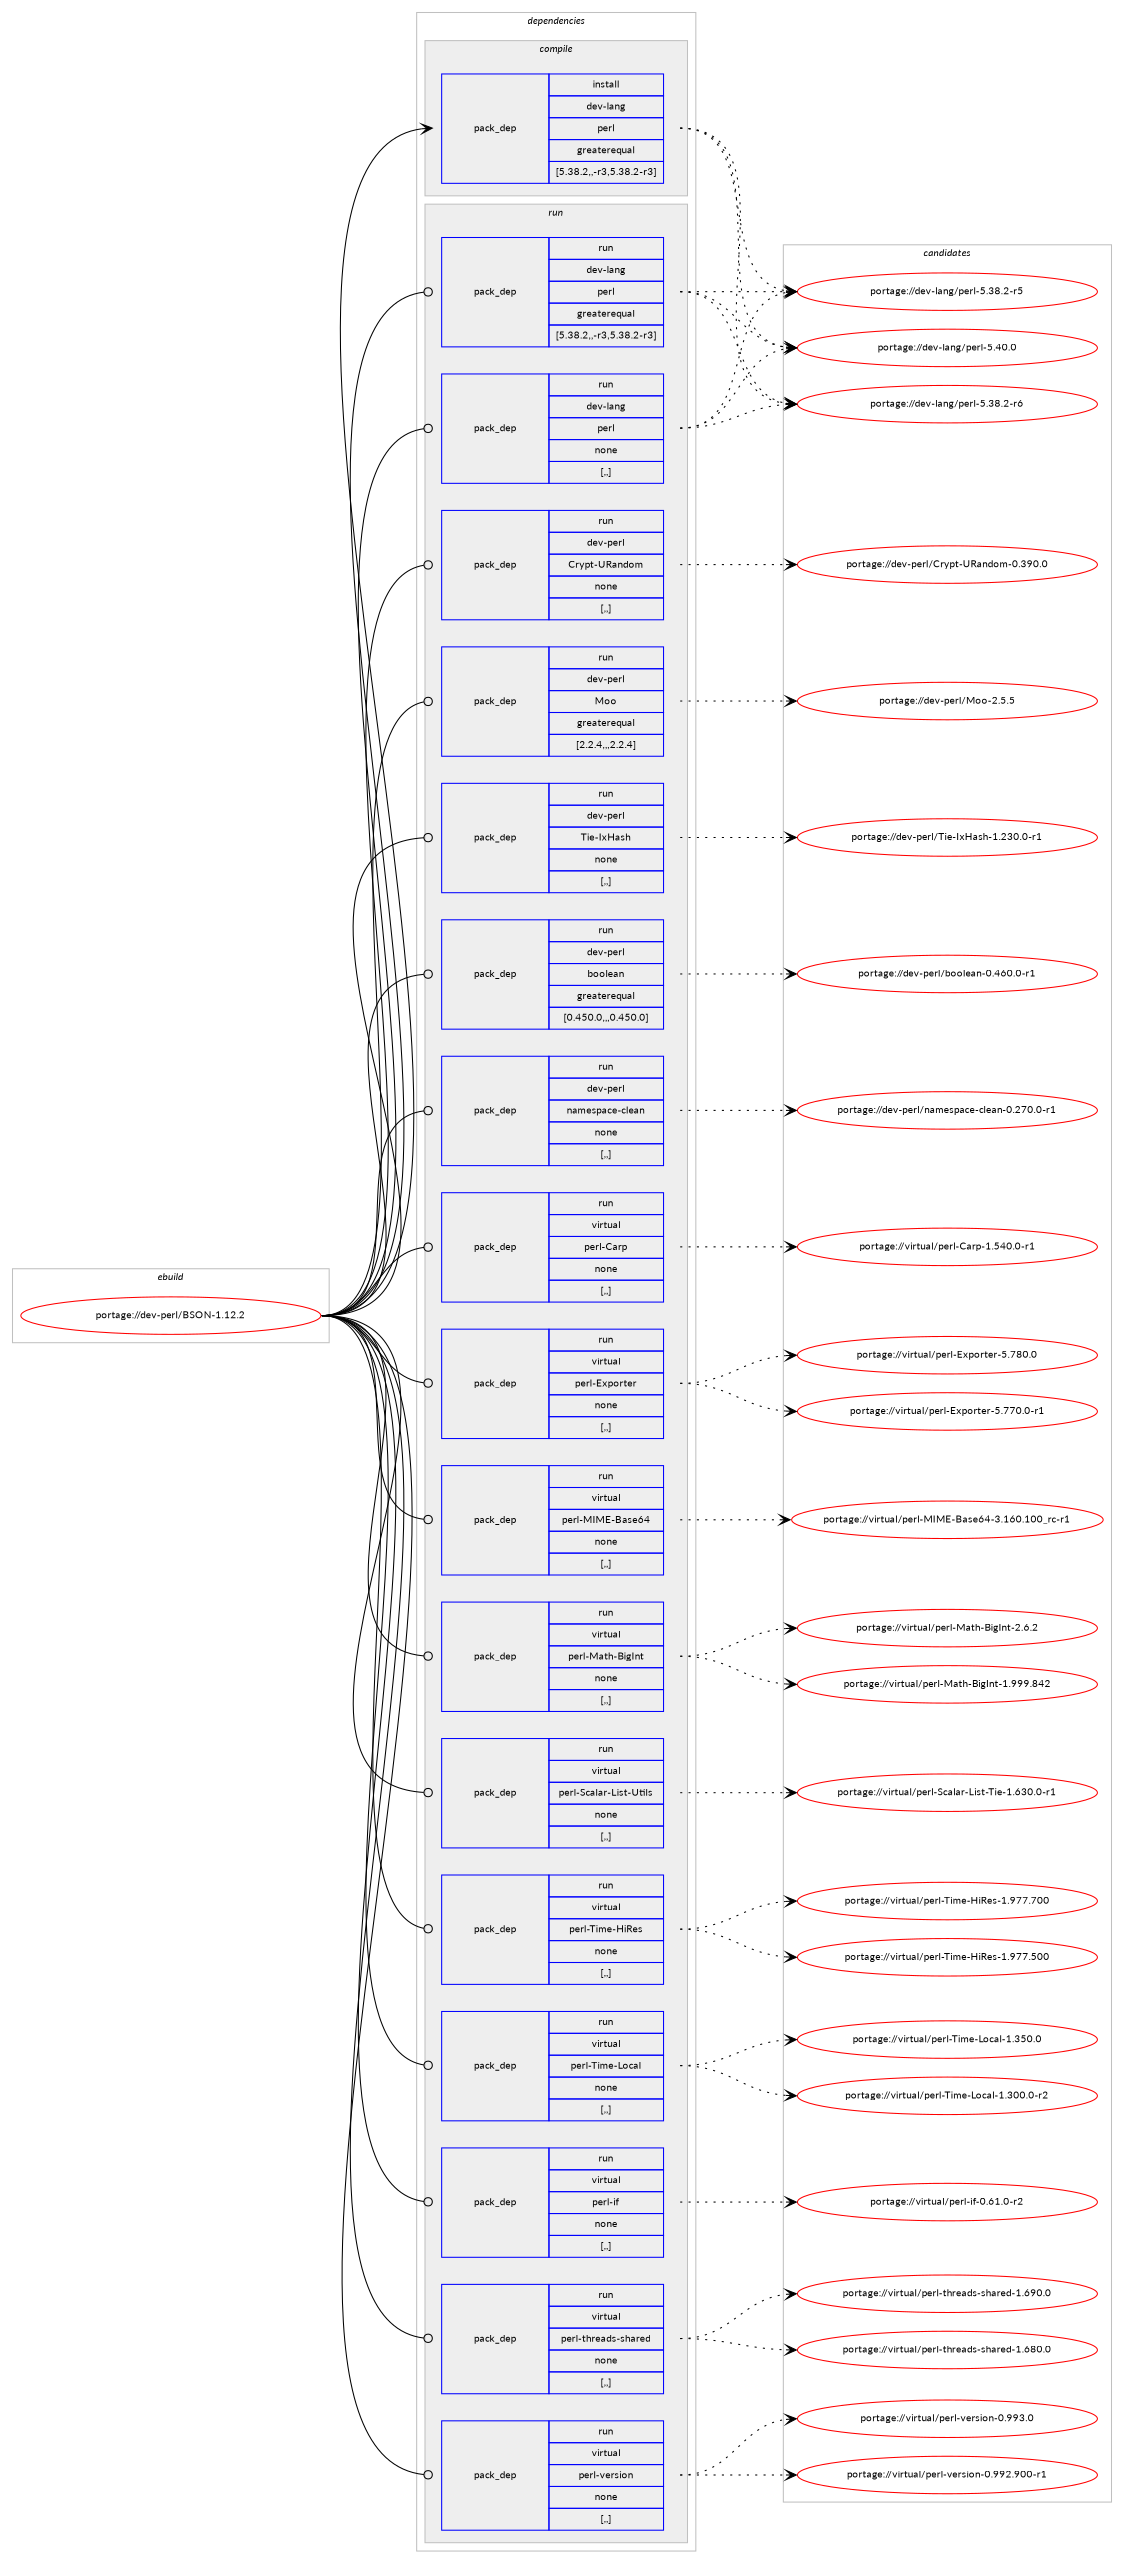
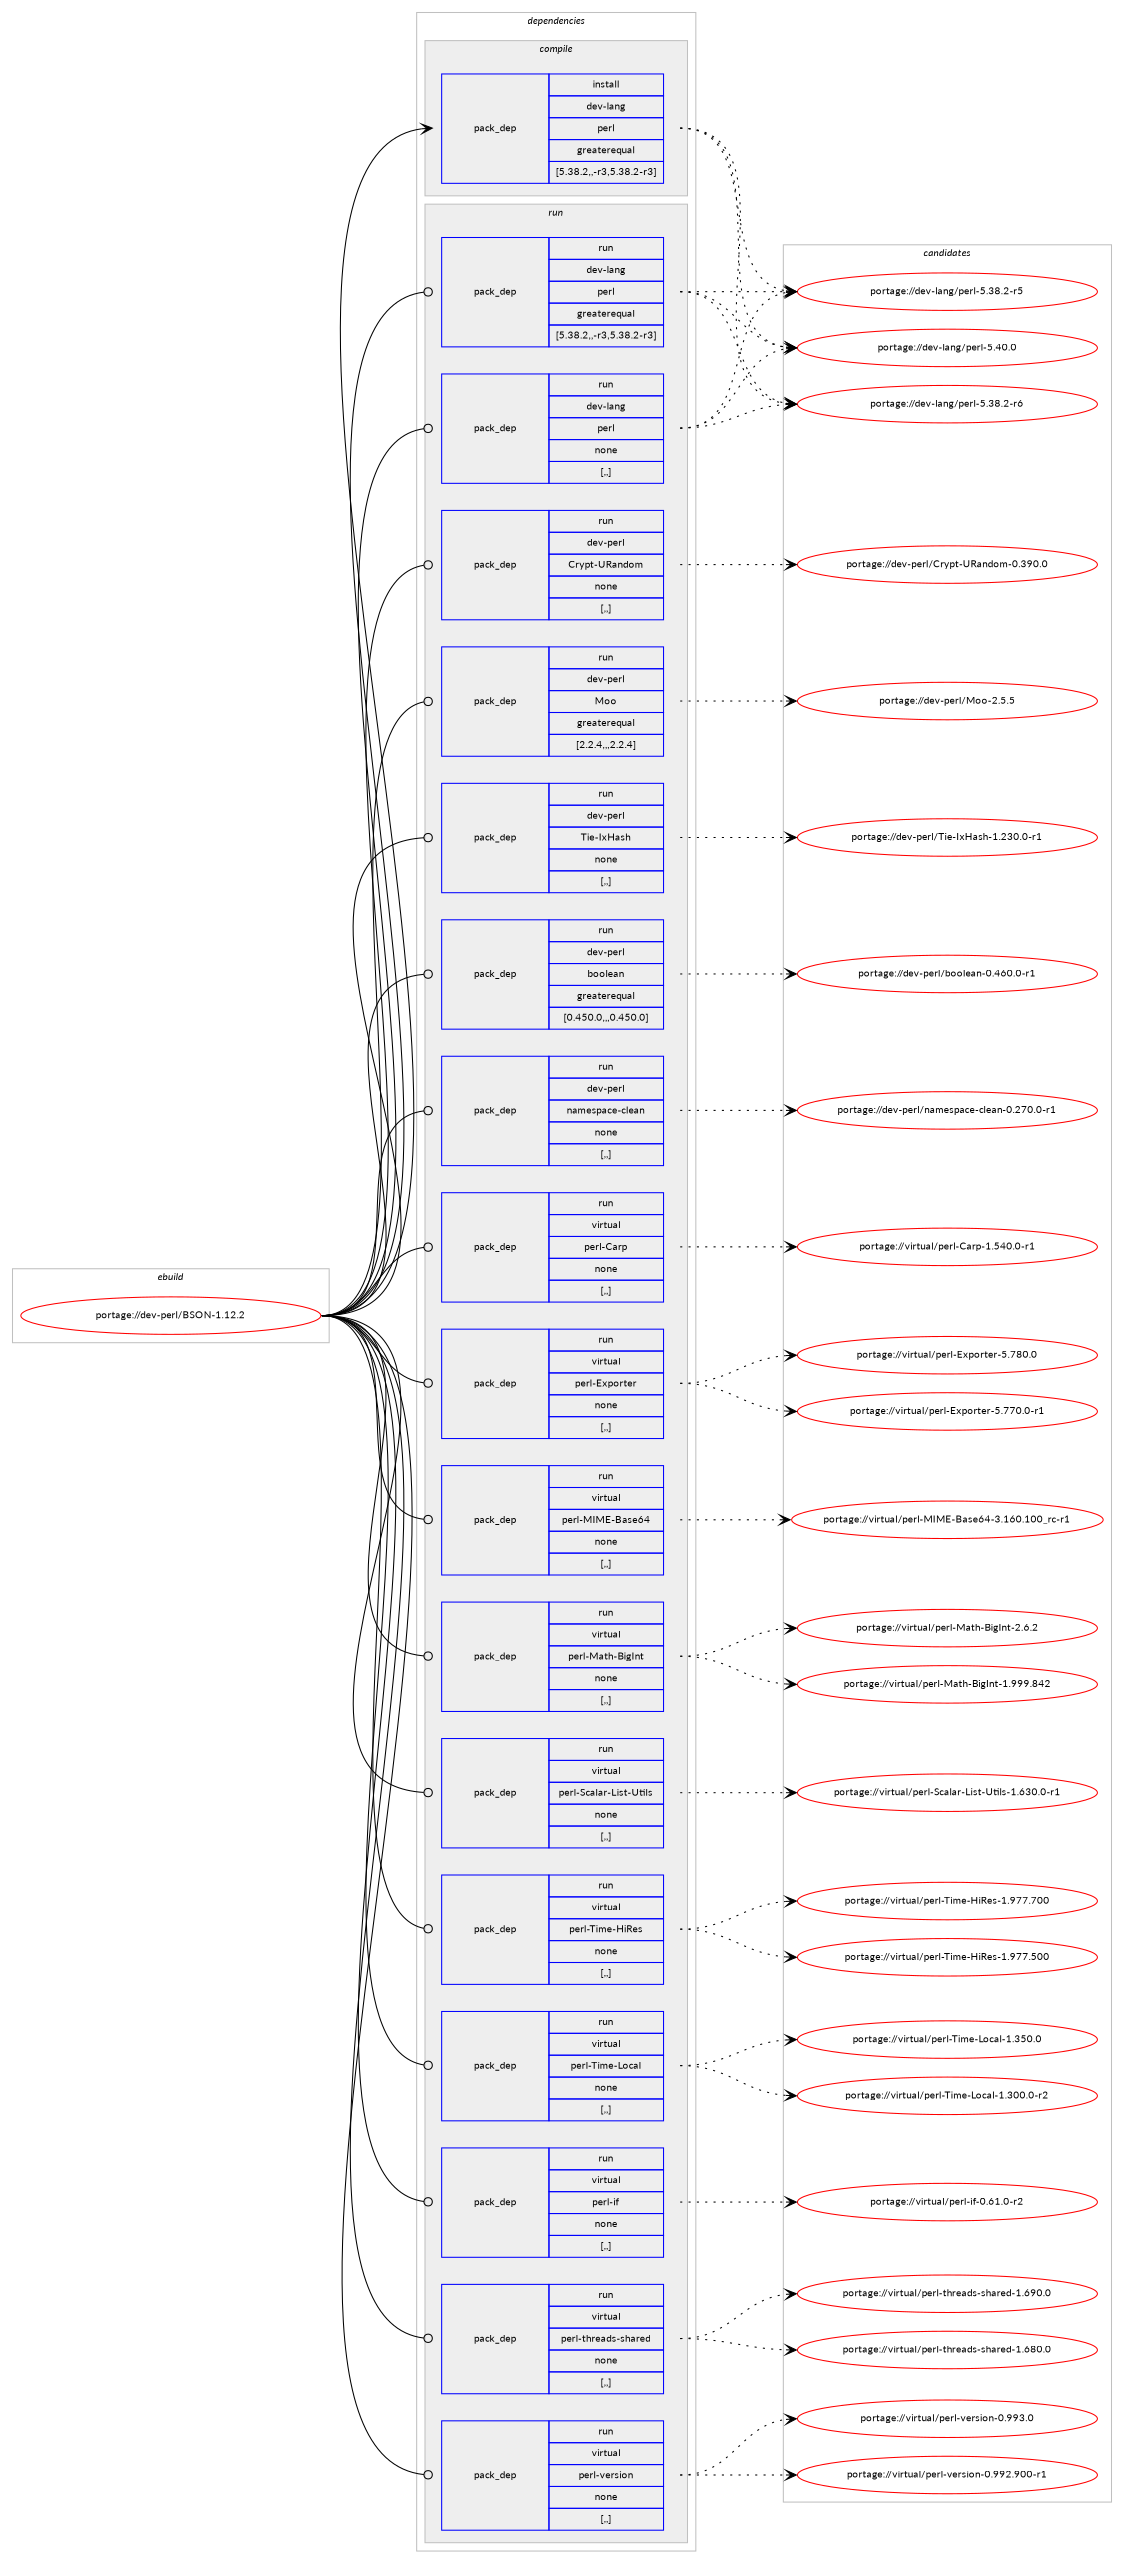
(947, 1793) -> (947, 1793)
